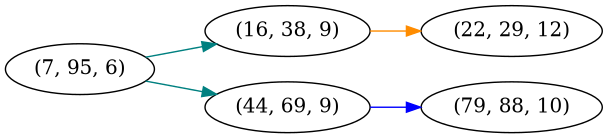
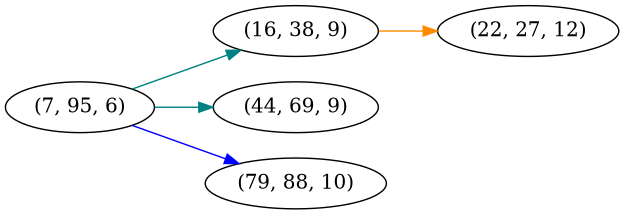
(512, 31) -> (528, 31)
(388, 107) -> (179, 142)
